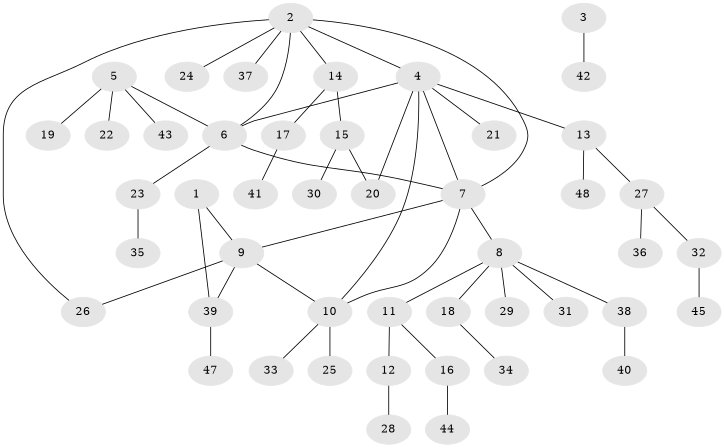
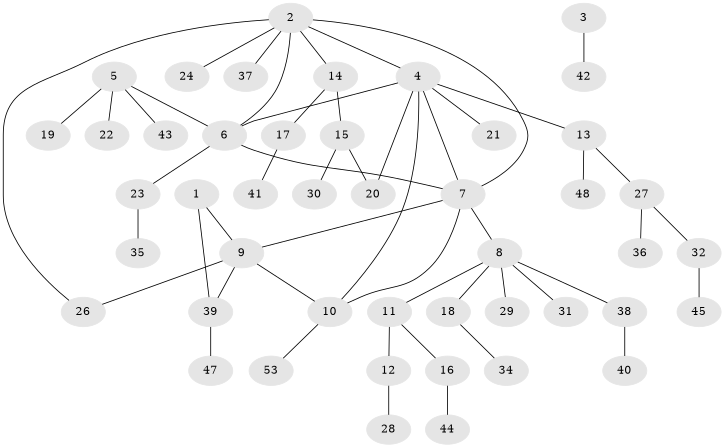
(271, 371) -> (271, 371)
(330, 371) -> none
